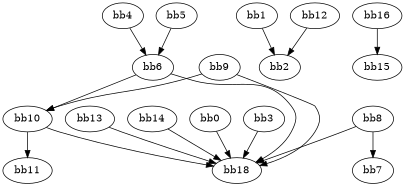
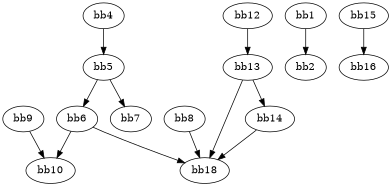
(136, 38) -> (104, 38)
(377, 38) -> (364, 38)
(299, 39) -> (248, 38)
none -> (257, 90)
(316, 107) -> none
(210, 119) -> none
(264, 119) -> none
(373, 141) -> (116, 90)
(126, 149) -> none
(28, 171) -> none
